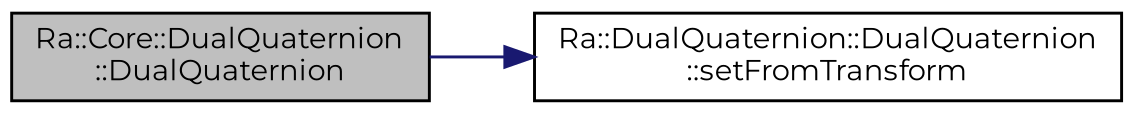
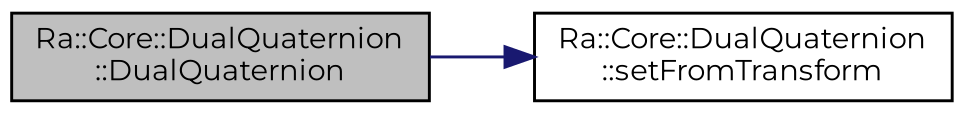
(828, 57) -> (743, 57)
